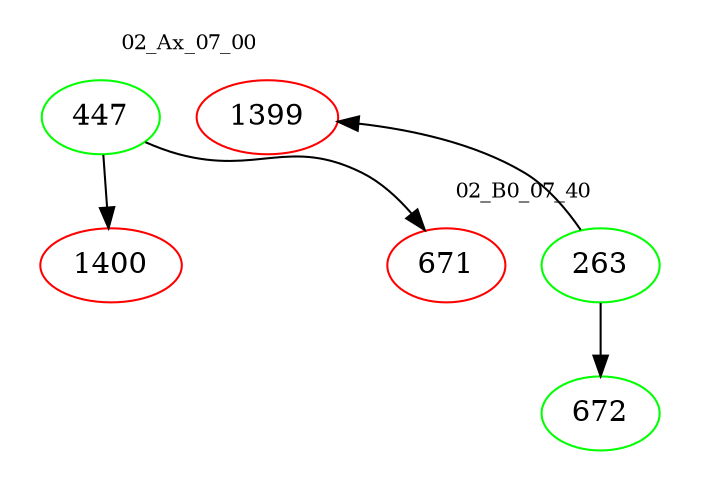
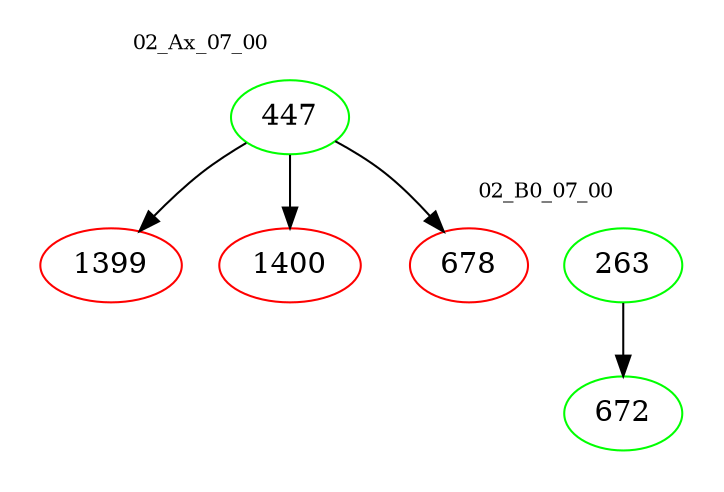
(482, 152) -> (198, 176)
(523, 192) -> (546, 192)
(446, 265) -> (469, 265)
